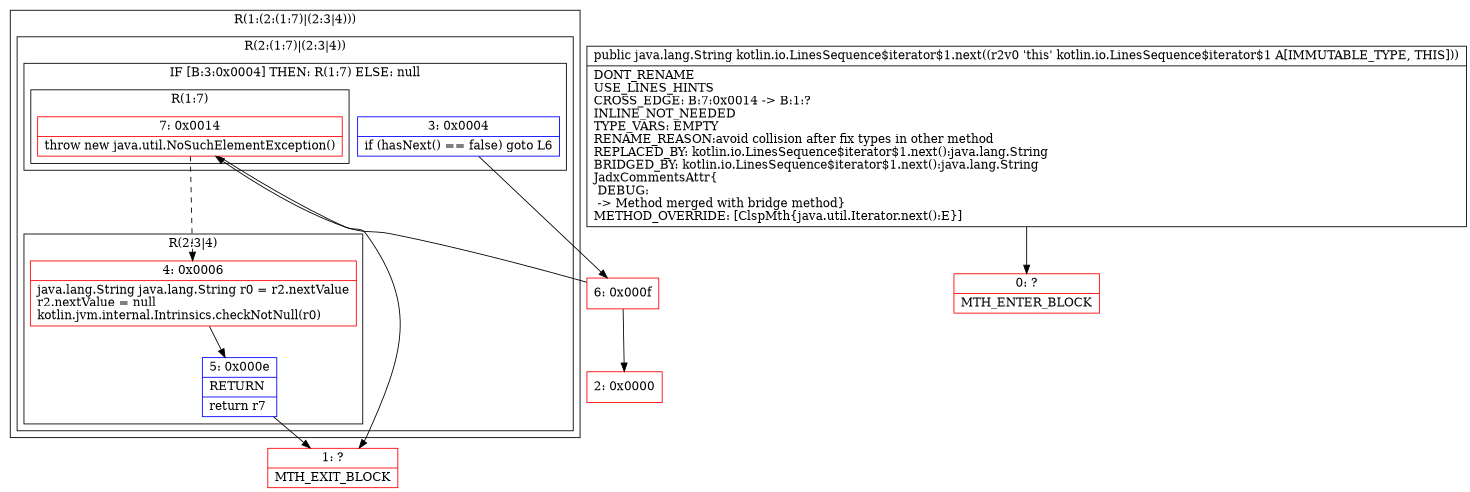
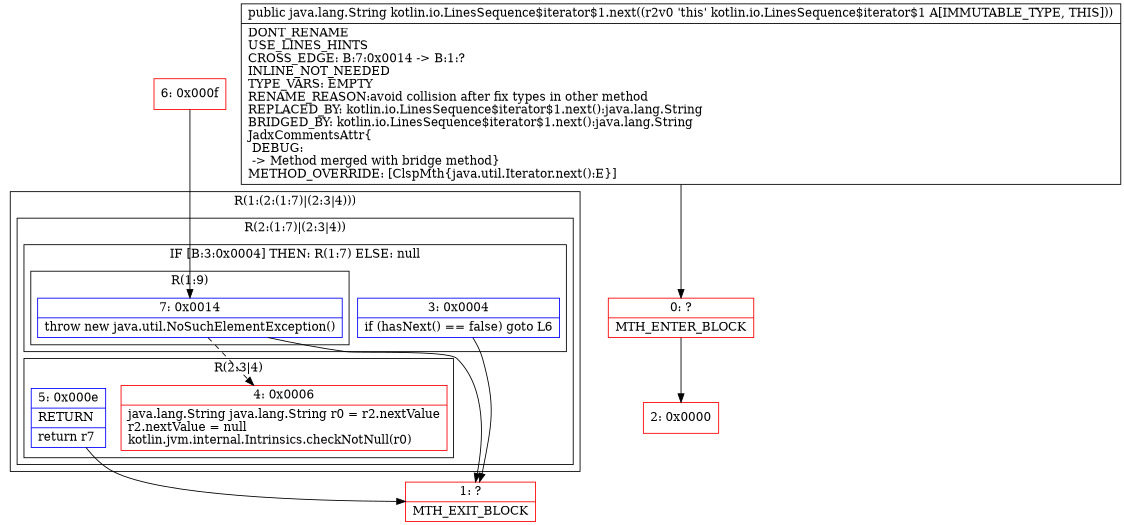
(190, 100) -> (190, 281)
(190, 136) -> (190, 318)
(540, 214) -> (491, 404)
(624, 336) -> (681, 366)
(215, 338) -> none
